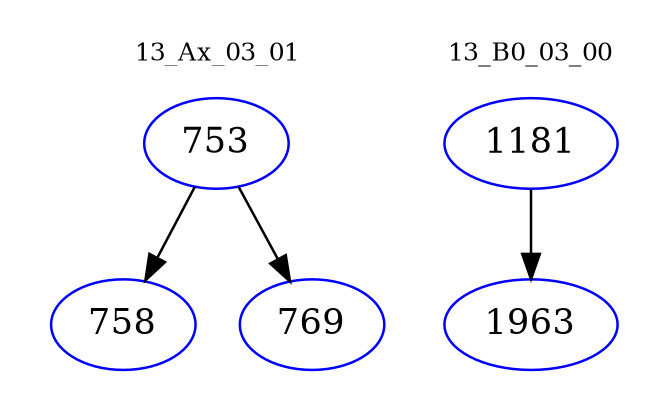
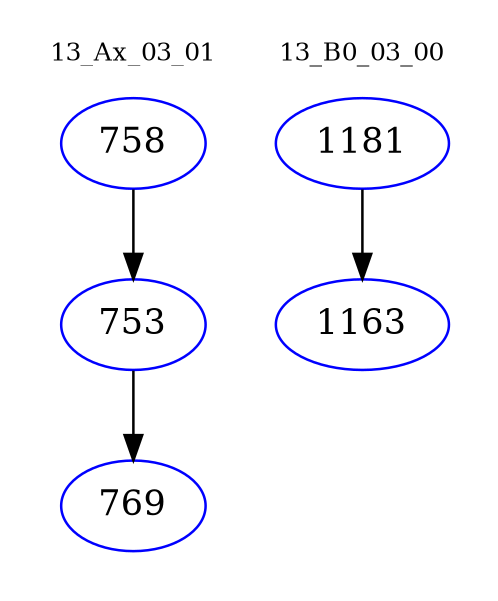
(176, 222) -> (133, 222)
(531, 325) -> (362, 325)
